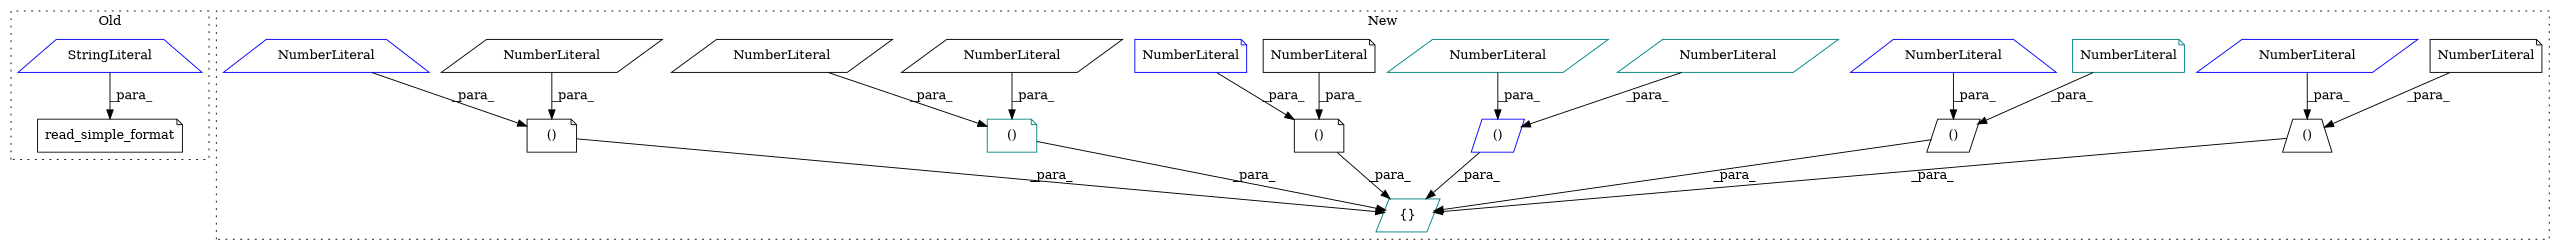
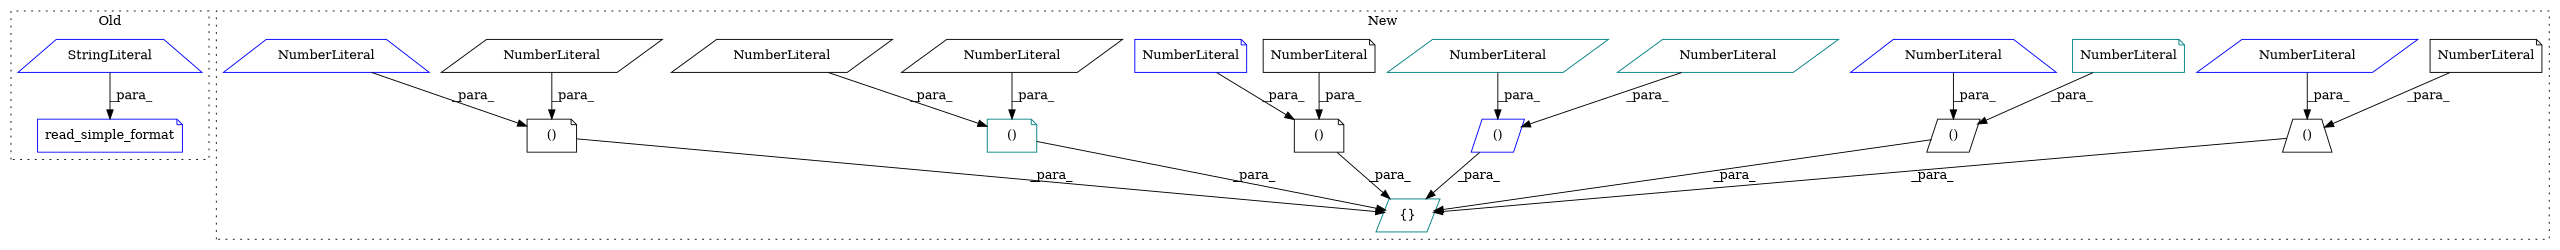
(110, 136) -> (110, 136)
